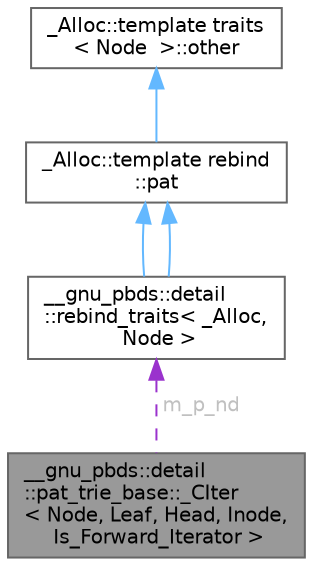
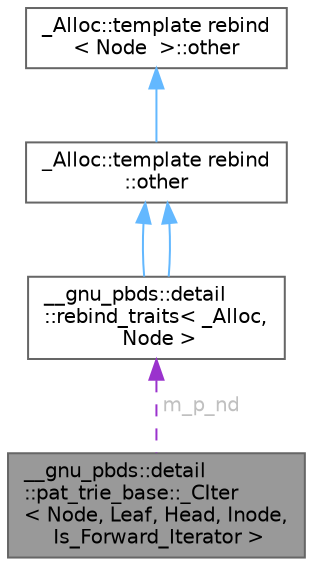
(156, 38) -> (156, 38)
(156, 172) -> (156, 172)
